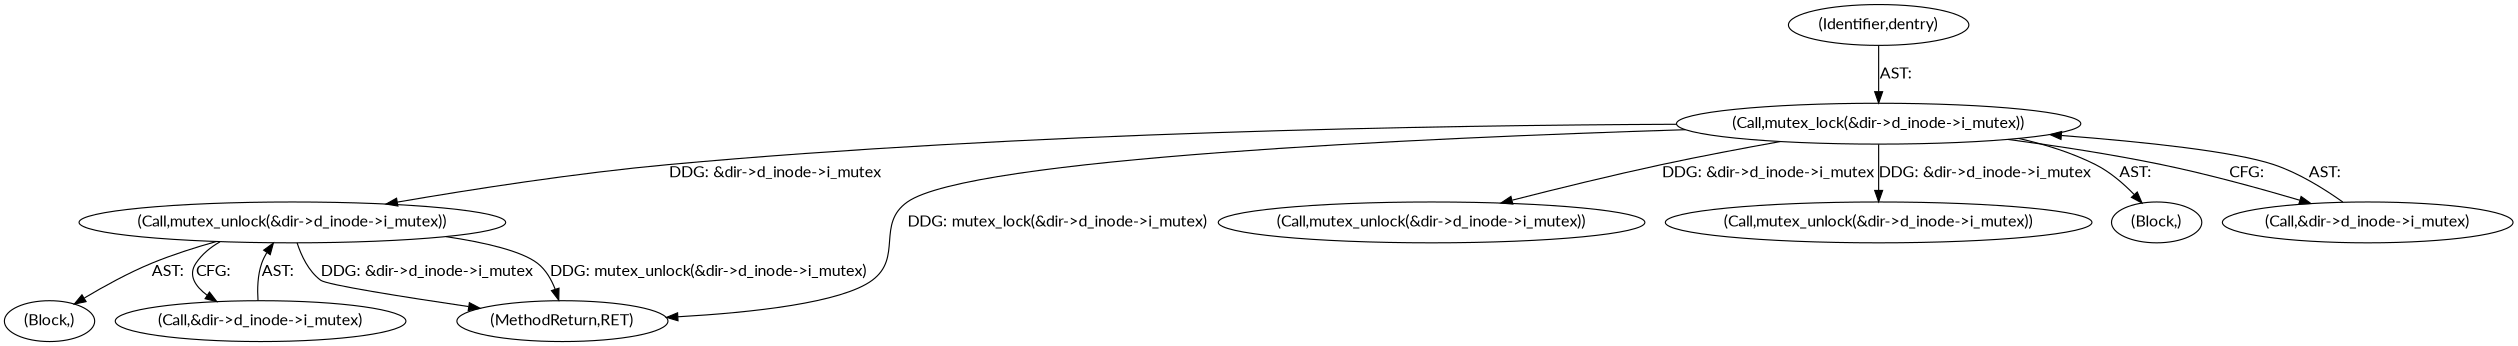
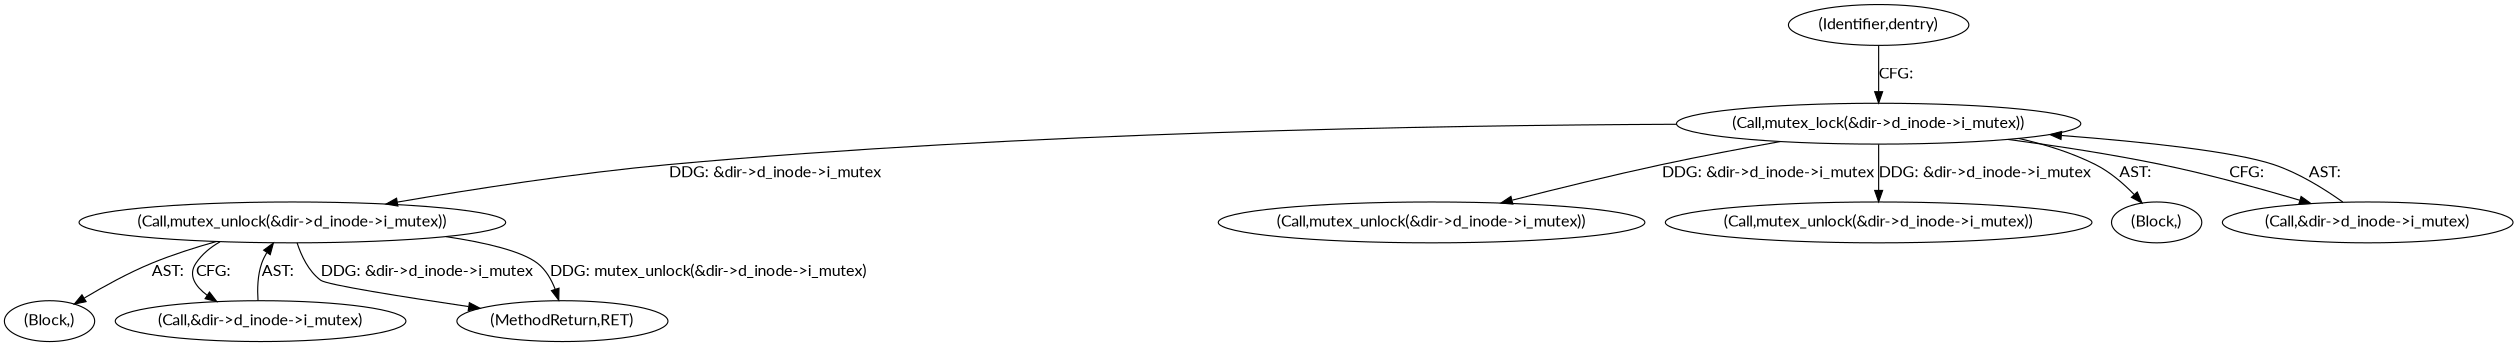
(1899, 74) -> (1899, 74)
(1150, 159) -> none
